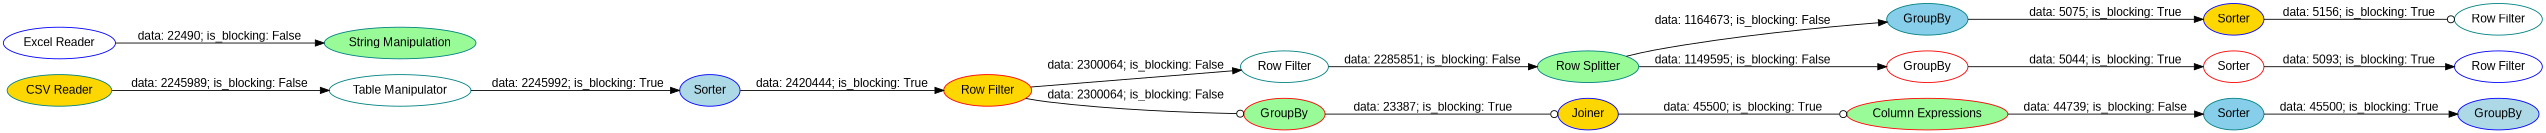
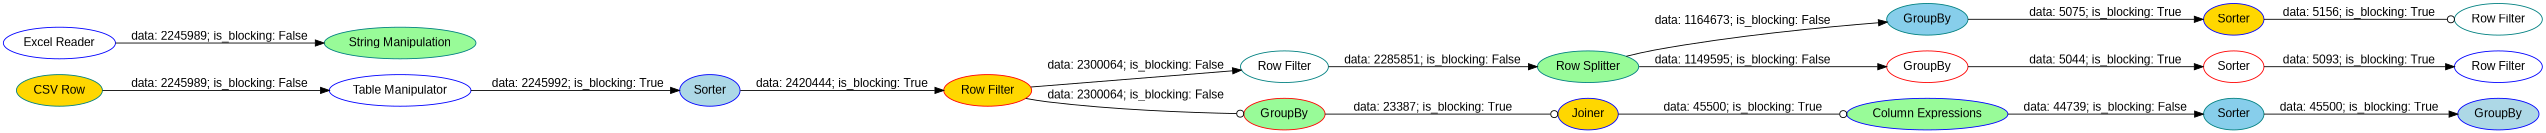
(220, 36) -> (220, 36)
(59, 90) -> (59, 90)
(400, 90) -> (400, 90)
(1927, 114) -> (1927, 114)
